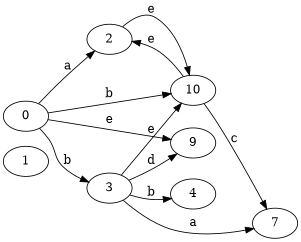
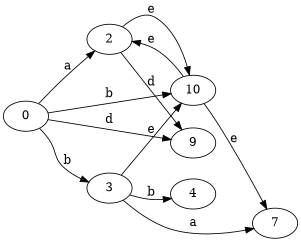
(110, 120) -> (110, 120)
(234, 139) -> (234, 139)
(26, 161) -> none
(150, 170) -> (149, 88)
